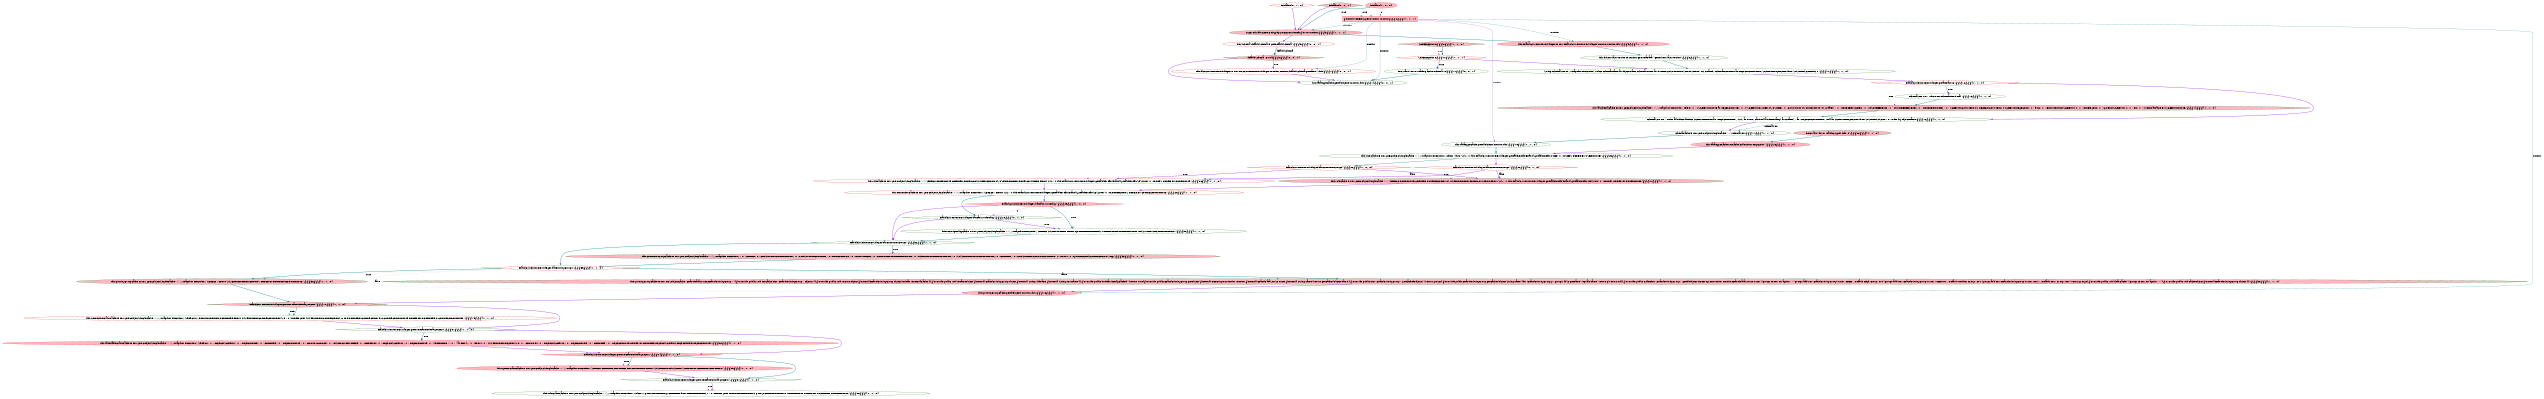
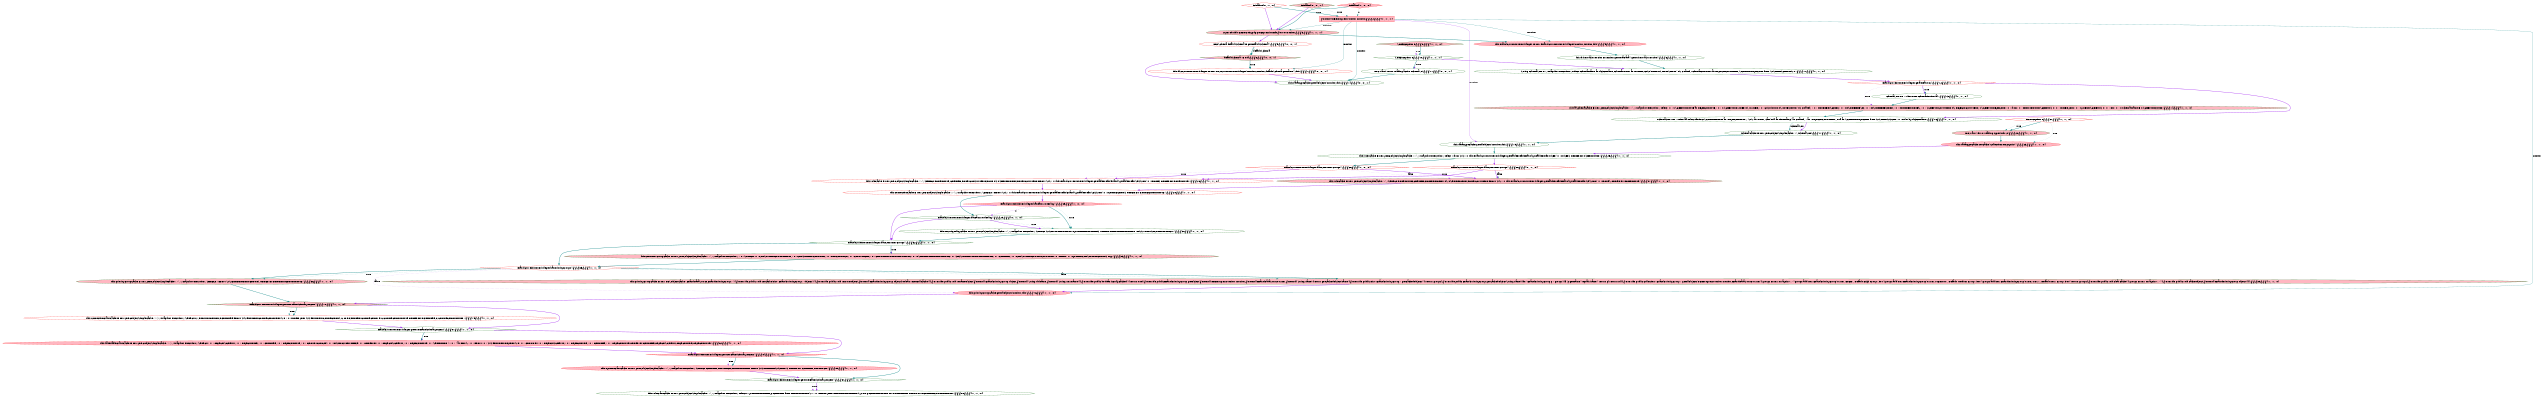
(1381, 5) -> (1360, 5)
(1333, 12) -> (1301, 11)
(1442, 58) -> (1418, 58)
none -> (2049, 119)
